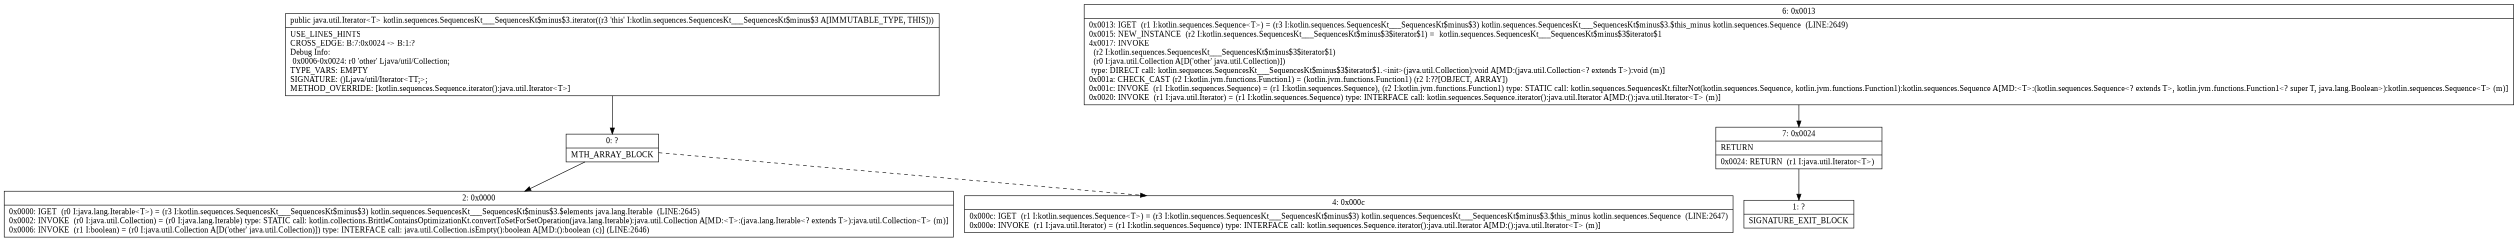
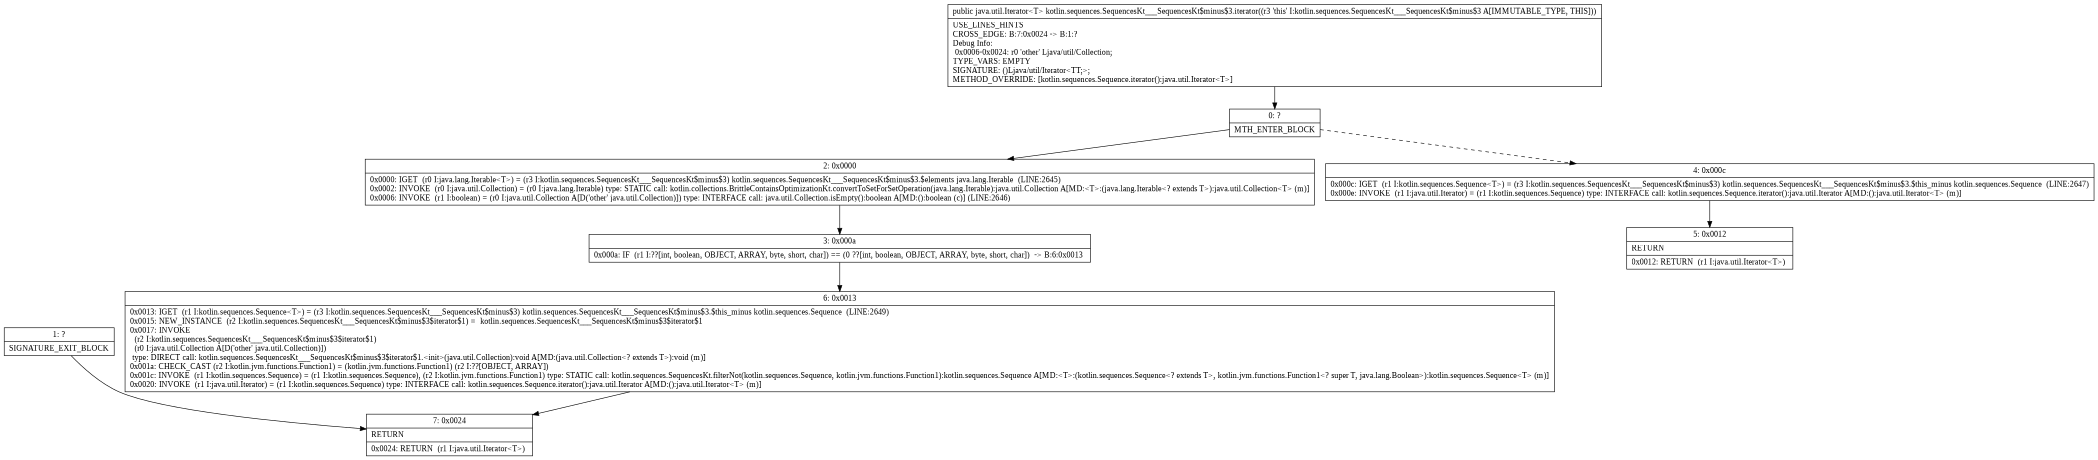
(1122, 43) -> (163, 330)
(612, 155) -> (1275, 130)
(1799, 182) -> (209, 412)
none -> (840, 248)
none -> (1710, 248)
